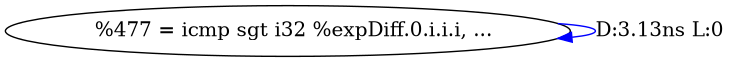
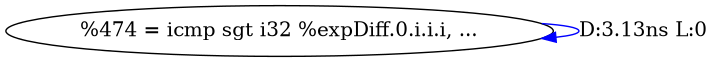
(288, 31) -> (280, 31)
